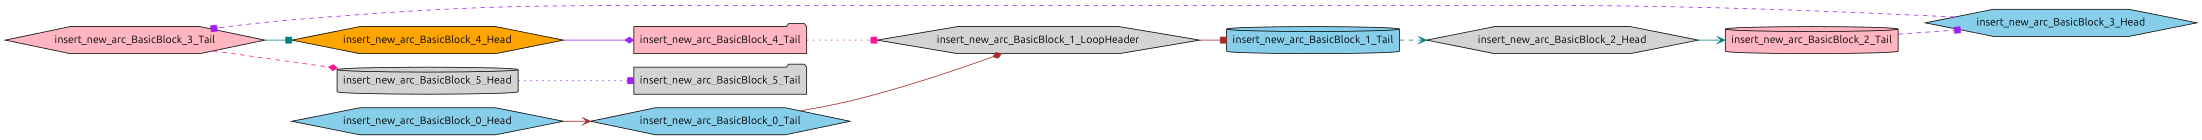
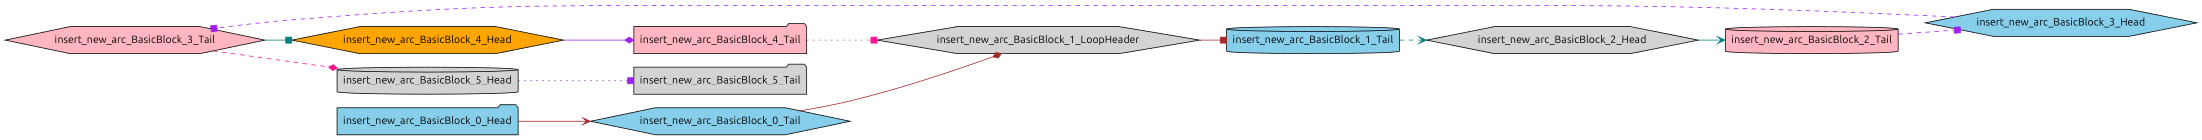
(428, 121) -> (428, 121)
